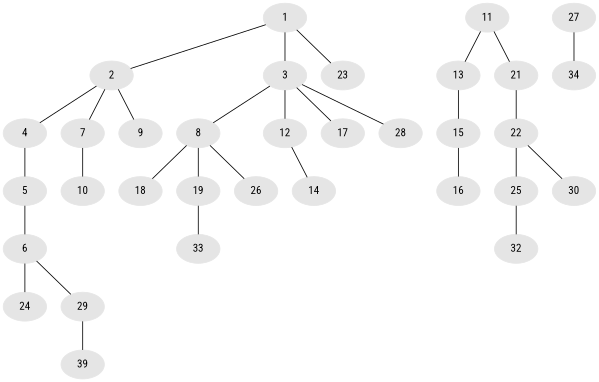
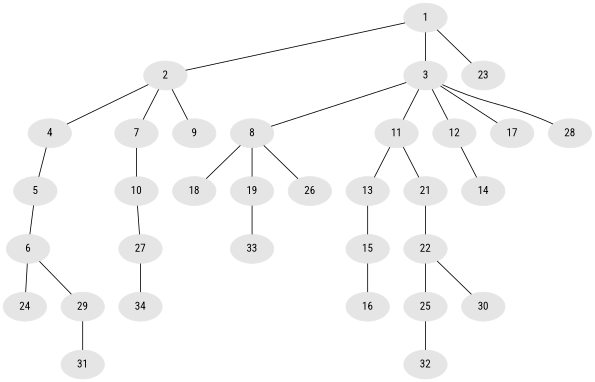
none -> (411, 104)
none -> (138, 220)
(83, 364) -> (83, 364)
